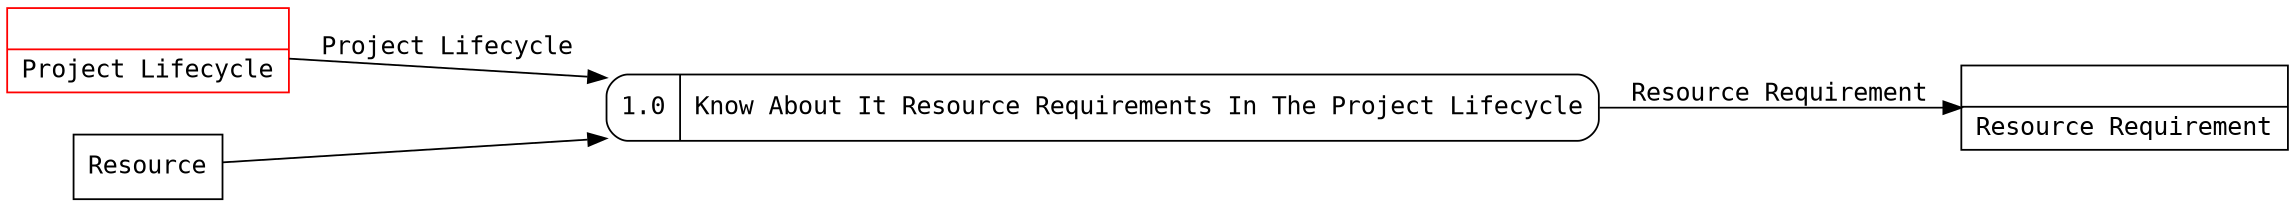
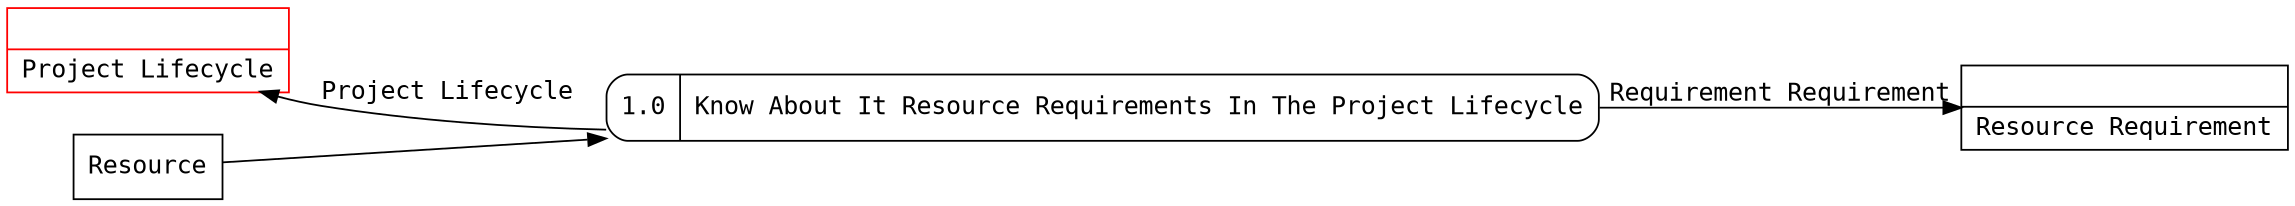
(438, 68) -> (441, 121)
(1780, 94) -> (1780, 94)
